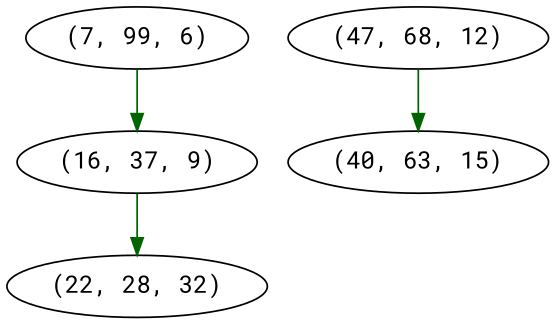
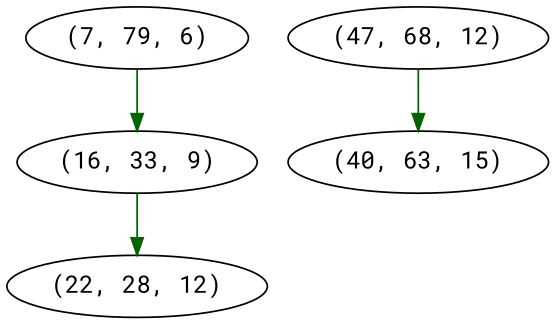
(137, 38) -> (137, 38)
(137, 162) -> (137, 162)
(137, 286) -> (137, 286)
